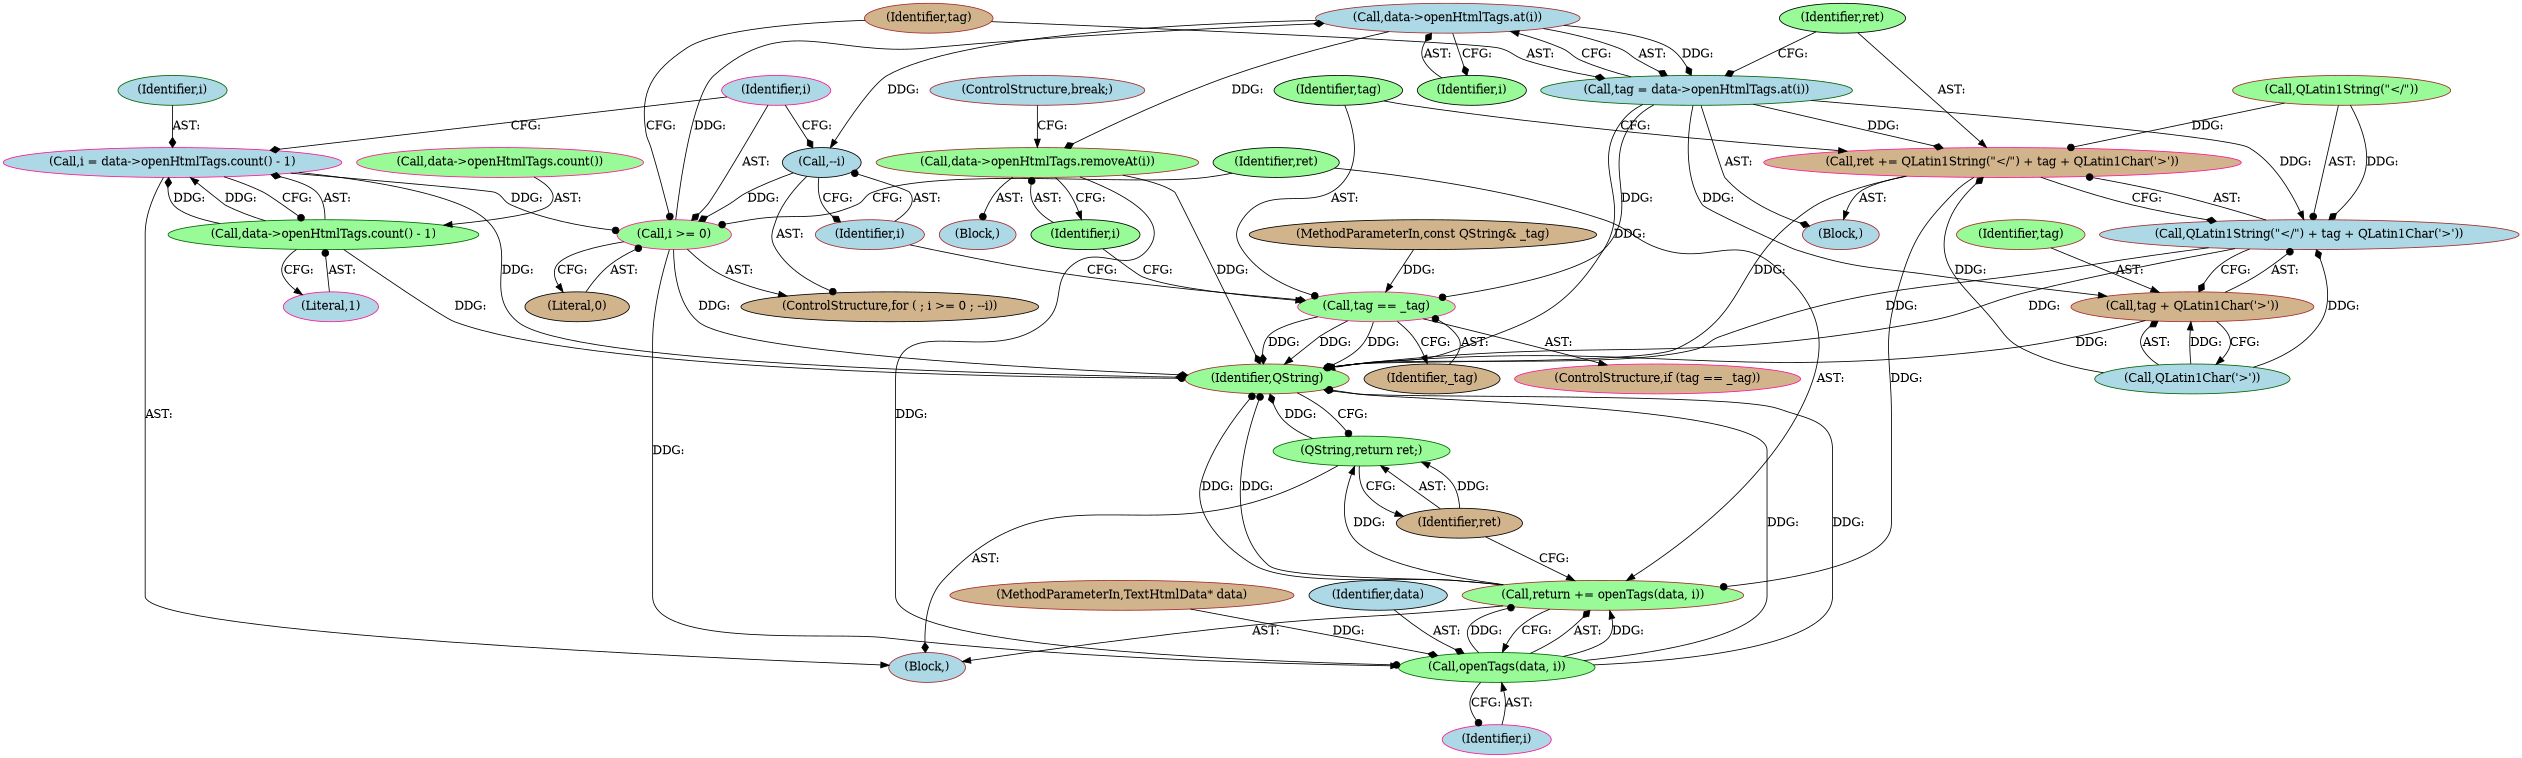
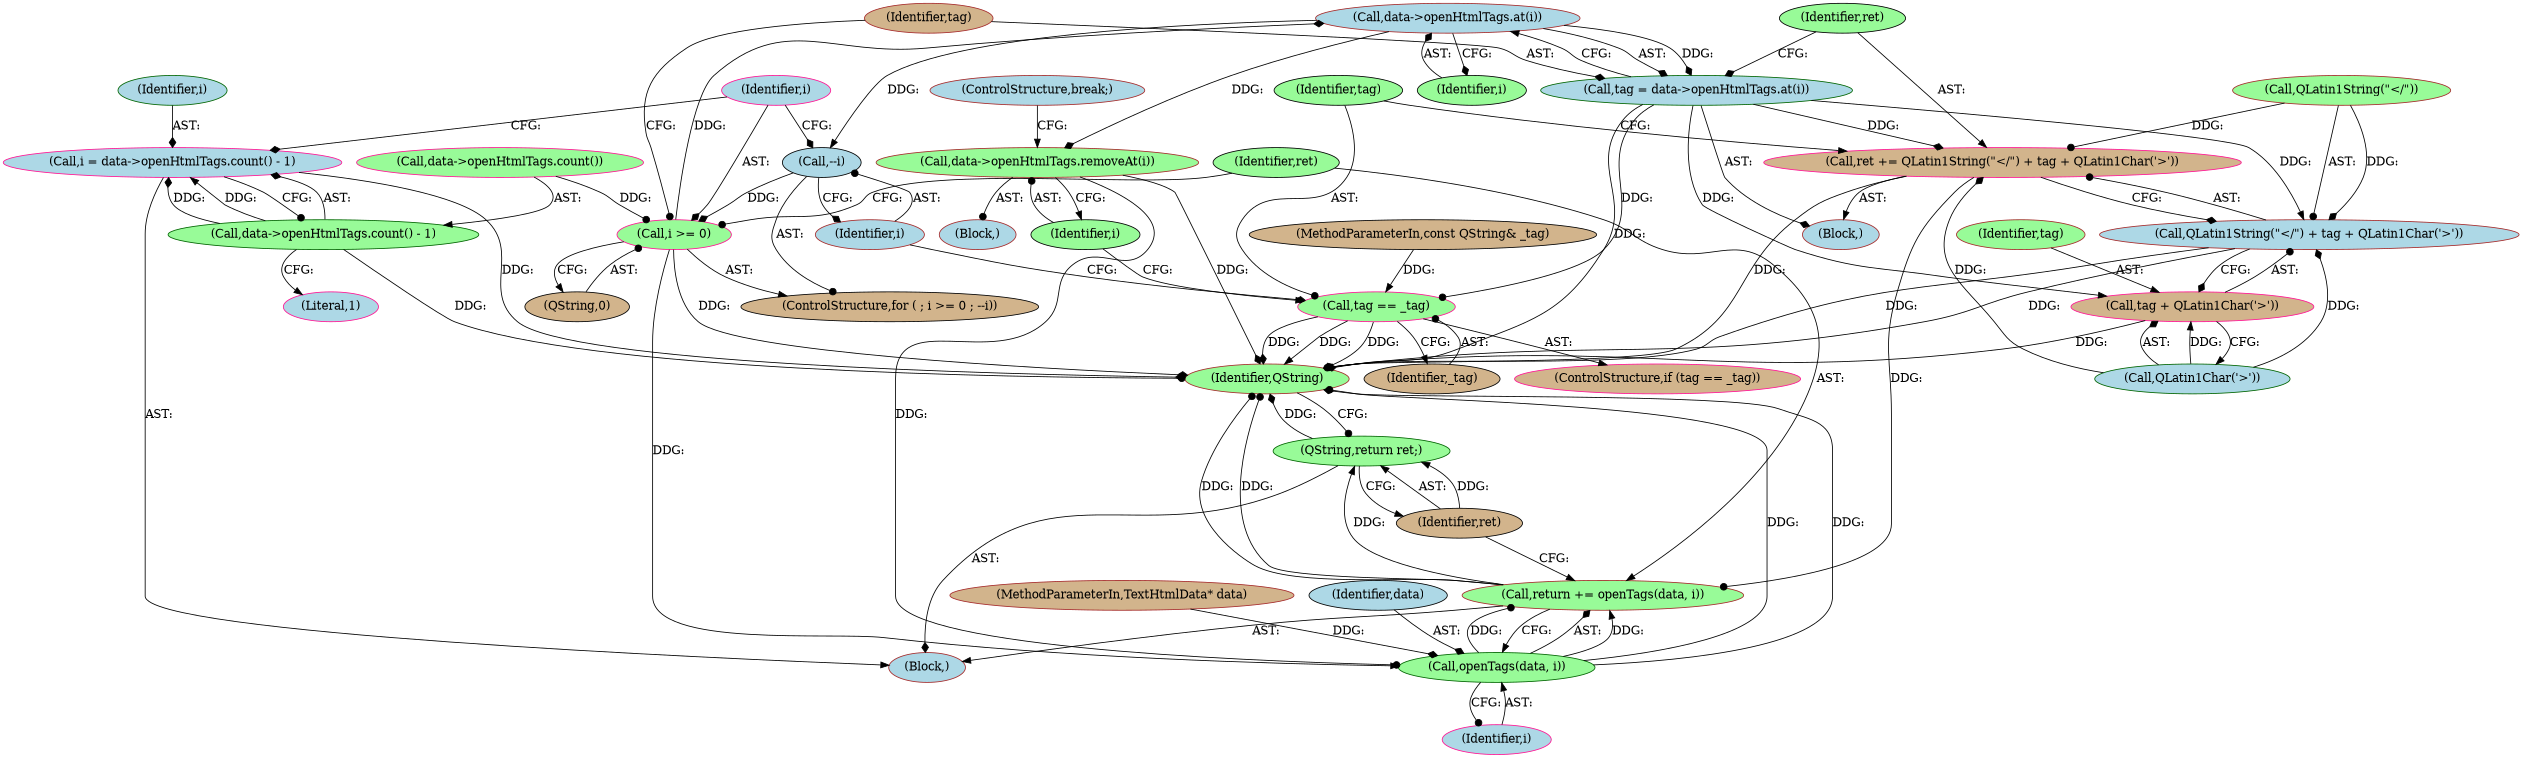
(455, 188) -> (602, 193)
(328, 274) -> none
(1557, 304) -> (1557, 304)
(577, 307) -> (577, 307)
(2192, 307) -> (2192, 307)
